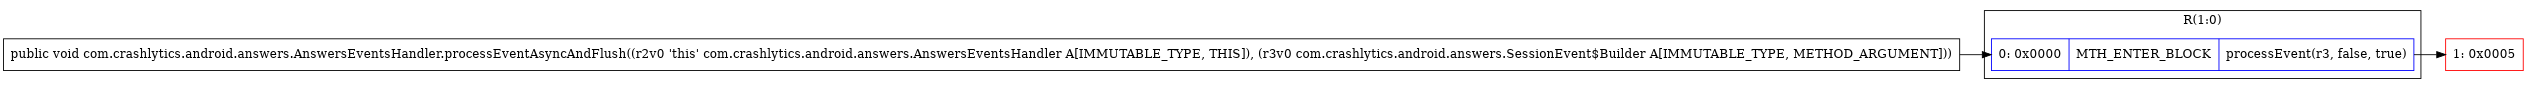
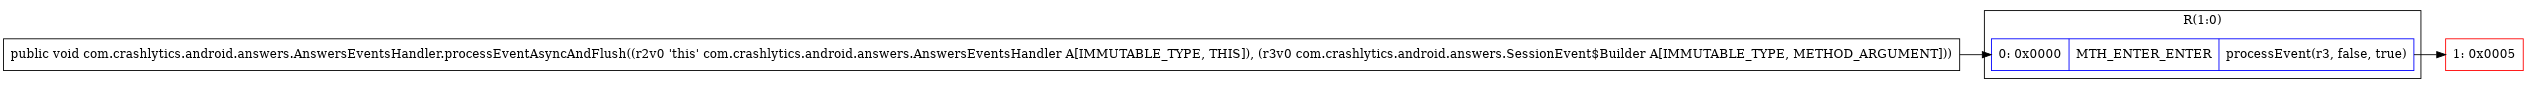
(2144, 54) -> (2144, 54)
